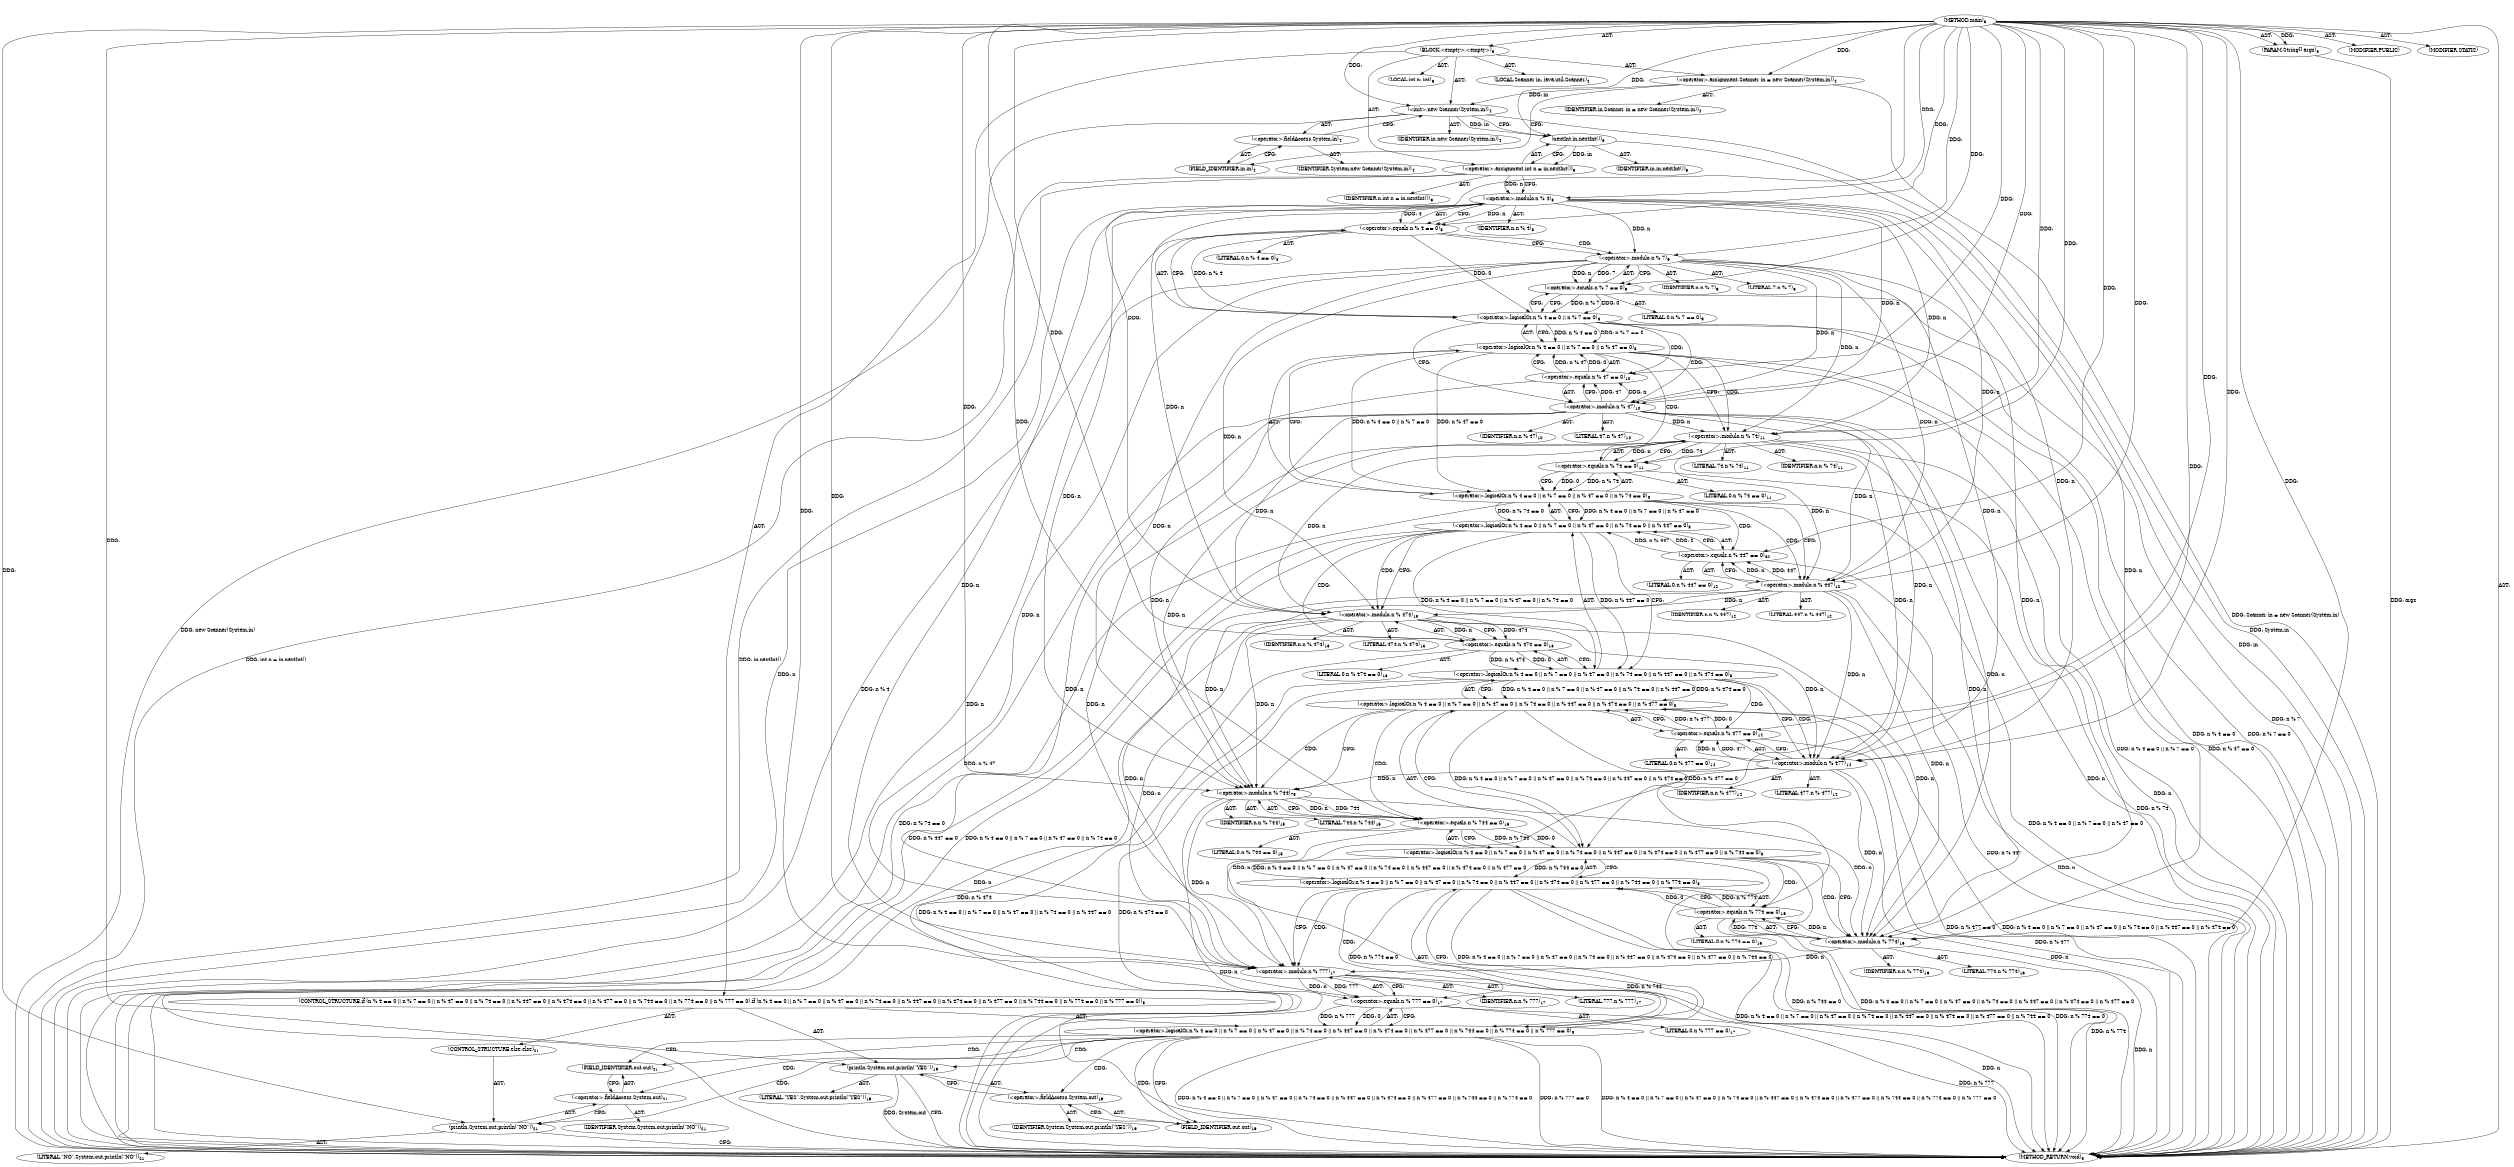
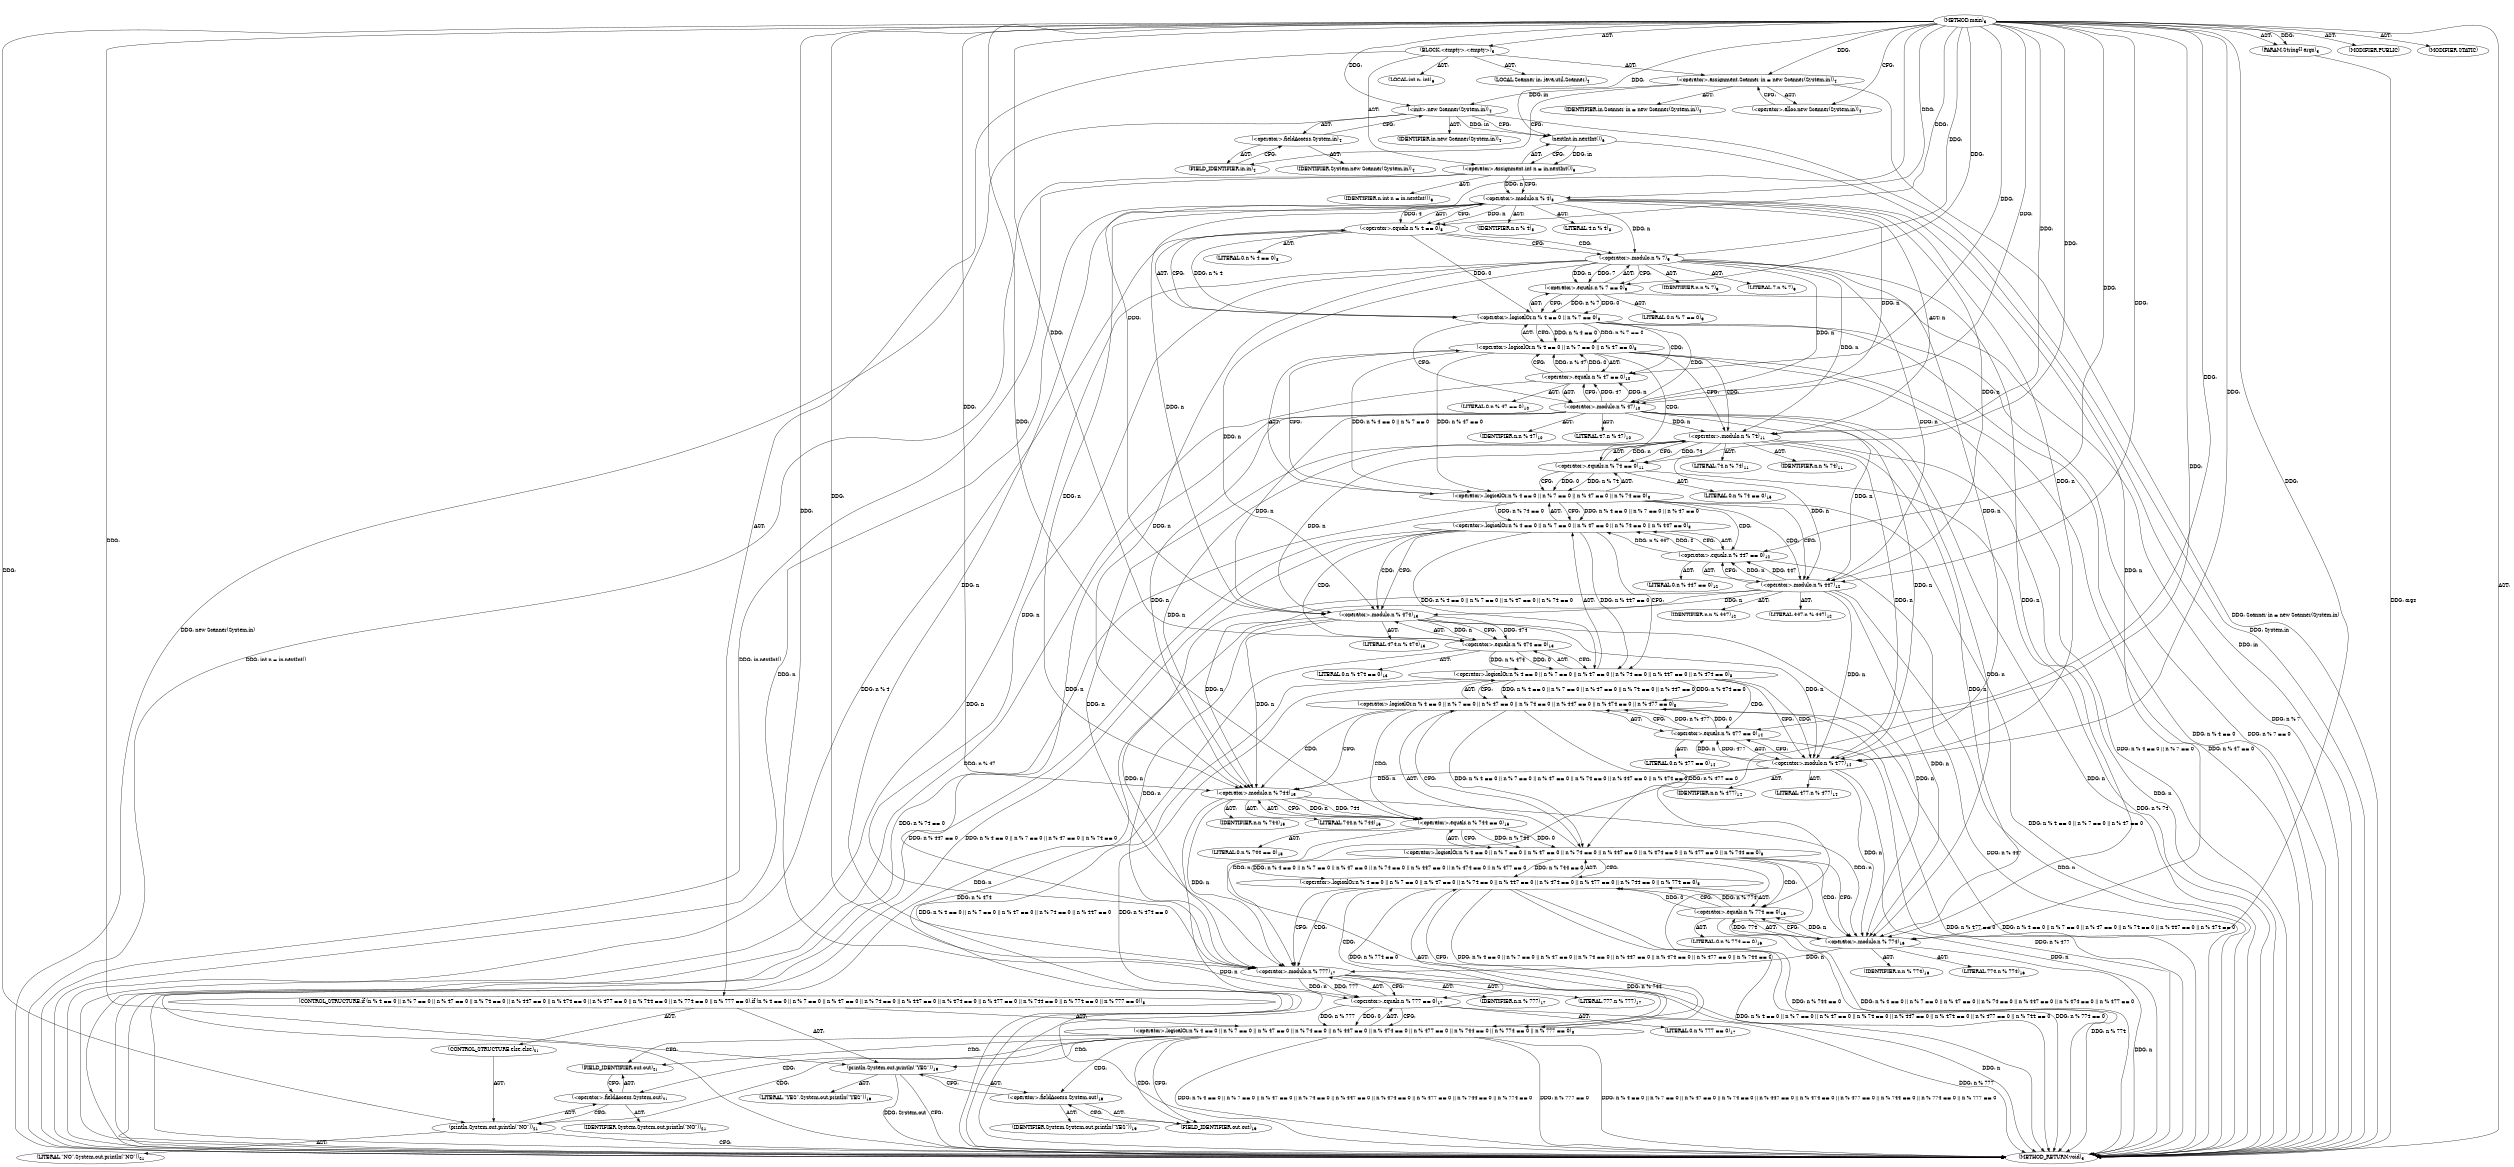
(1454, 79) -> none
none -> (1807, 110)
(1652, 170) -> none
none -> (1587, 229)
(1538, 303) -> (1538, 303)
(1937, 318) -> (1937, 318)
none -> (1495, 407)
(1769, 496) -> (1769, 496)
(1768, 556) -> (1768, 556)
(1297, 645) -> none
(1293, 793) -> (1293, 793)
